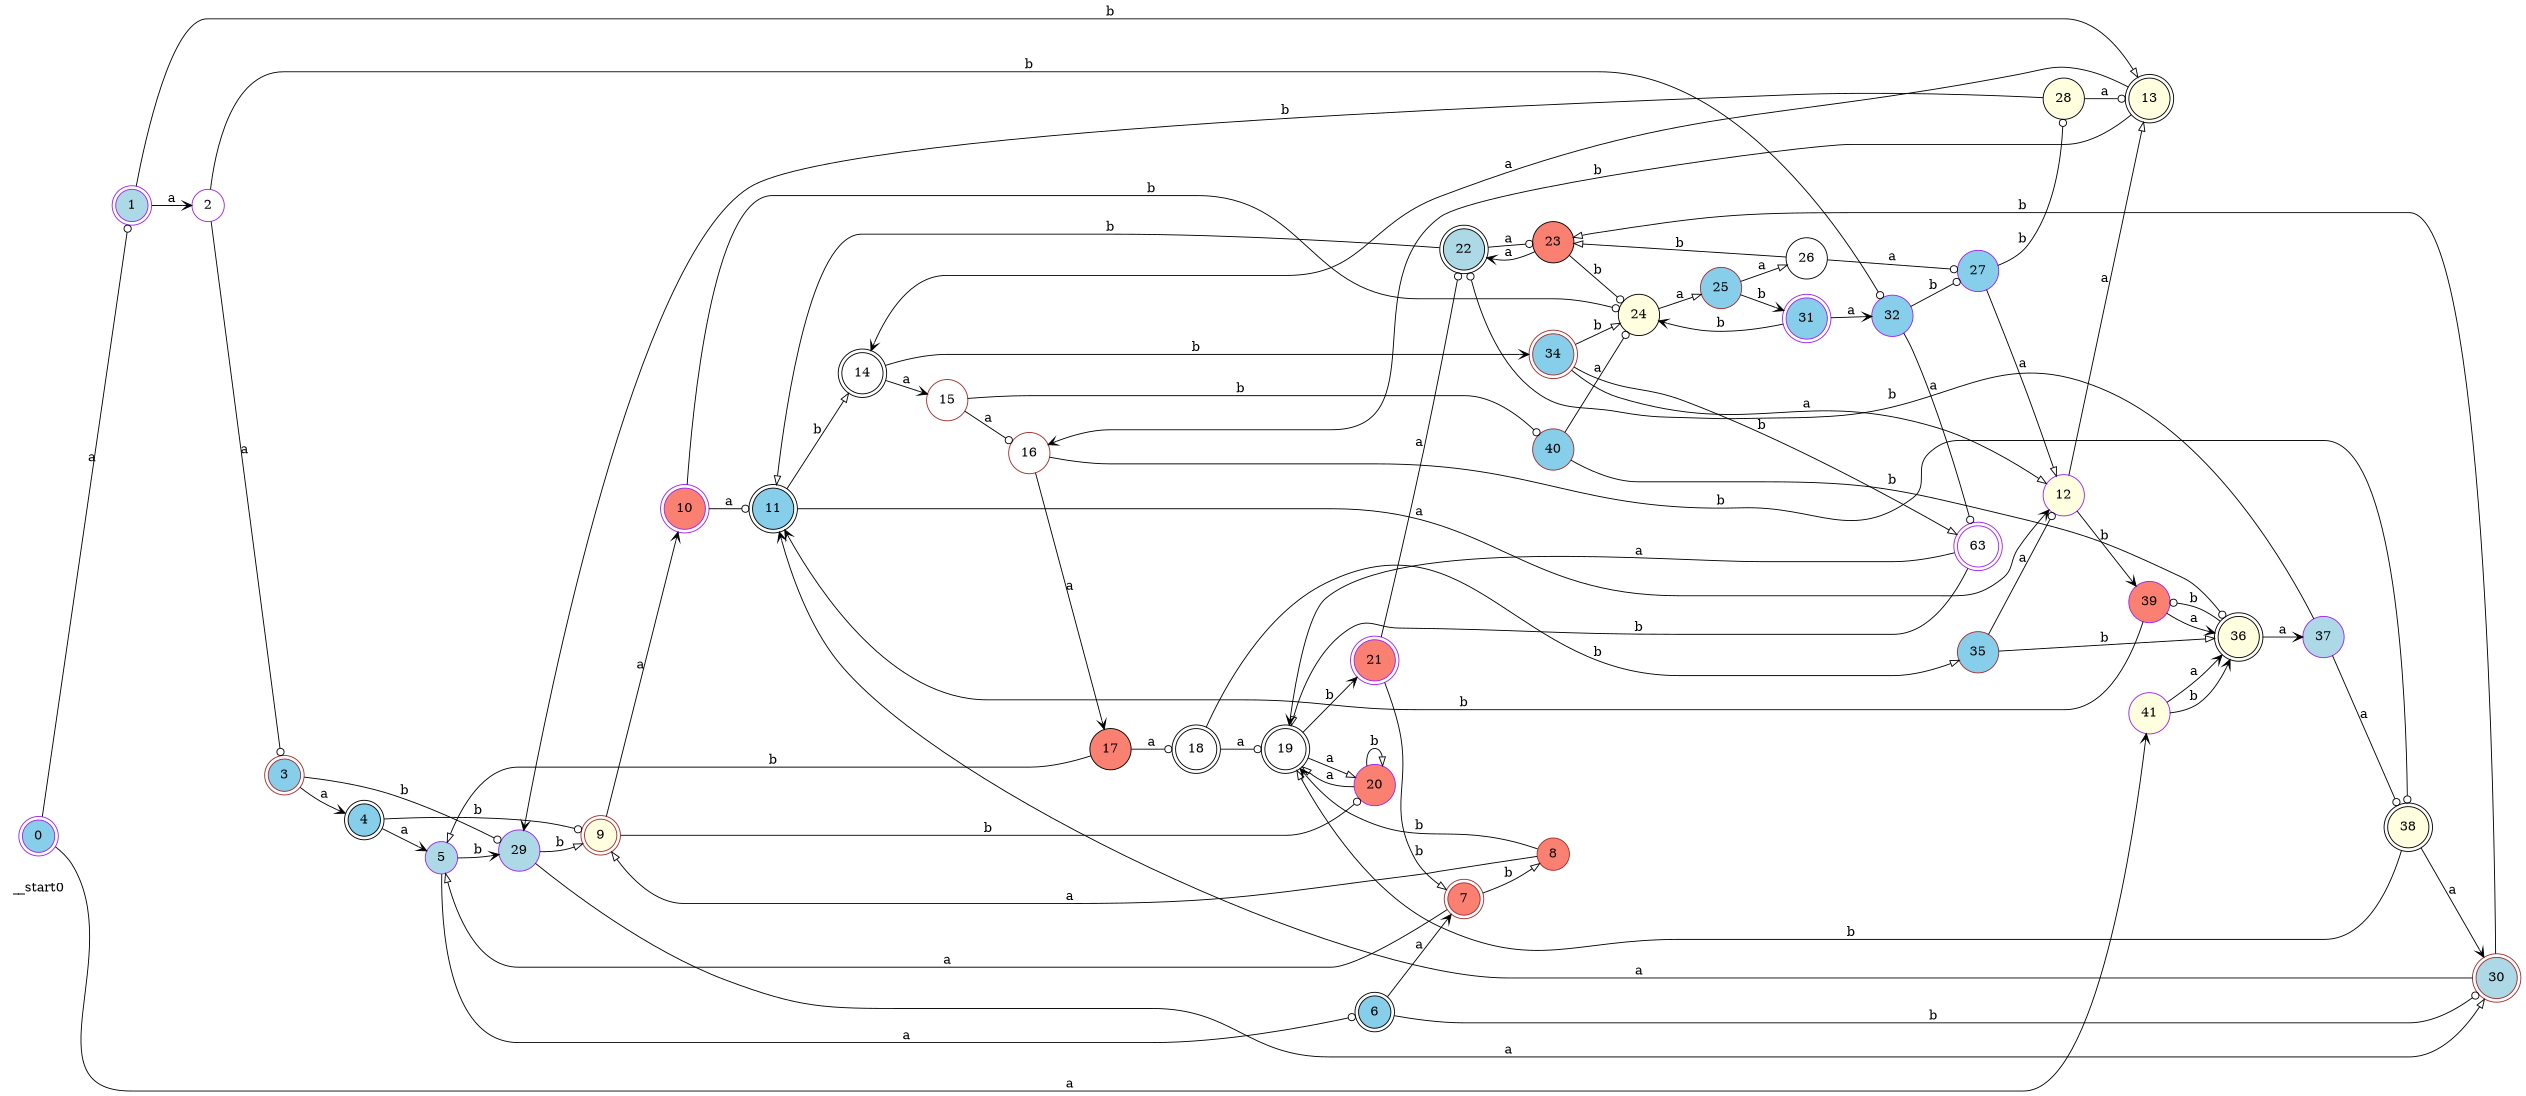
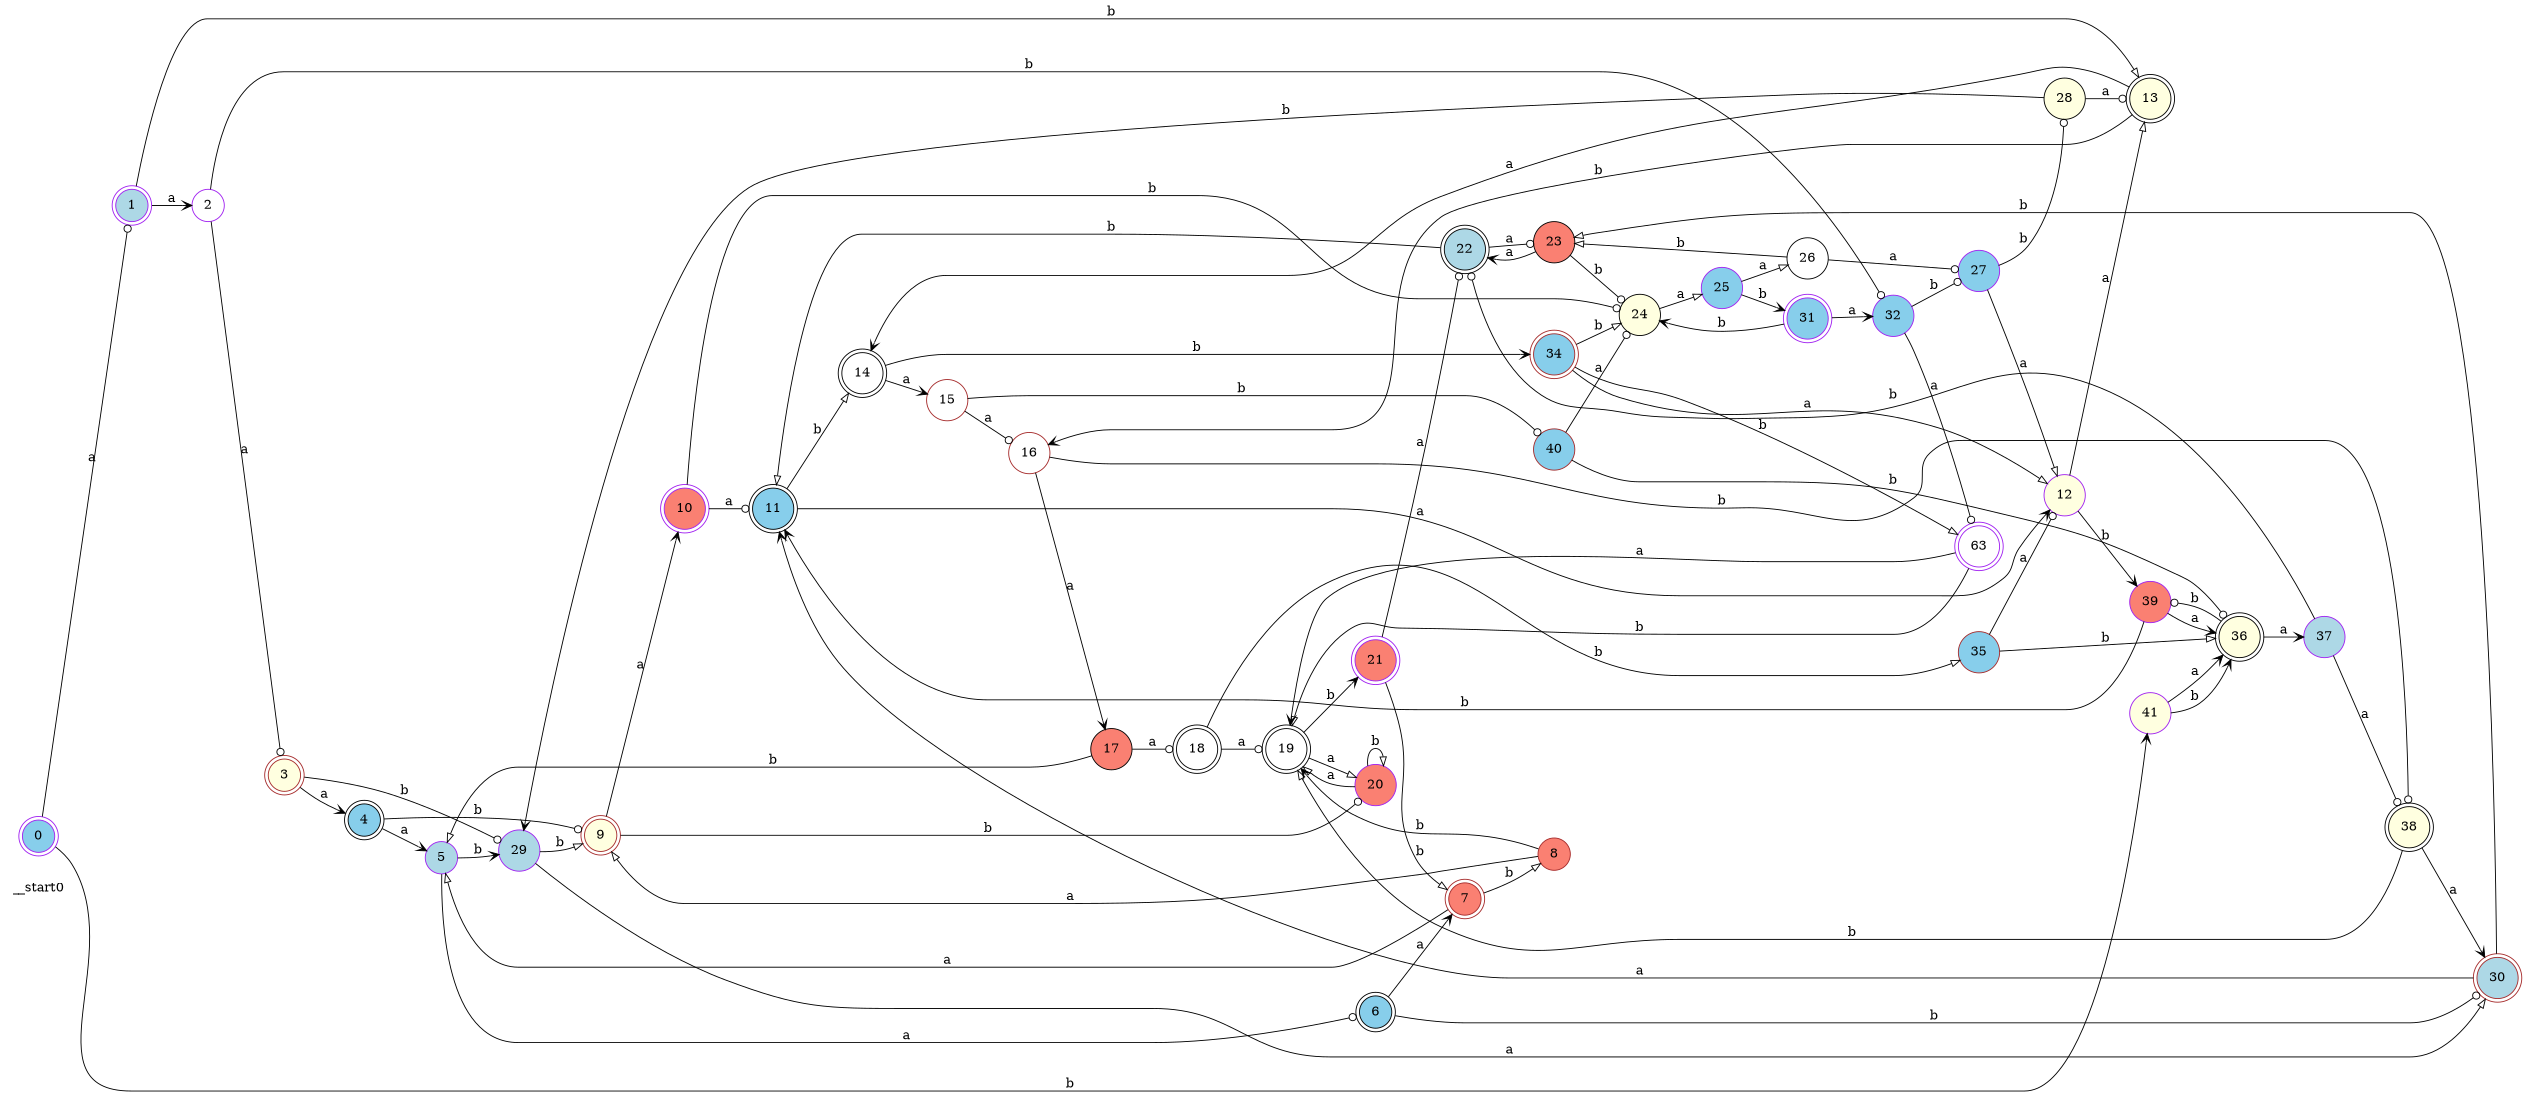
(1721, 288) -> (1722, 288)
(284, 775) -> (284, 775)
(1070, 1084) -> (1070, 1084)
